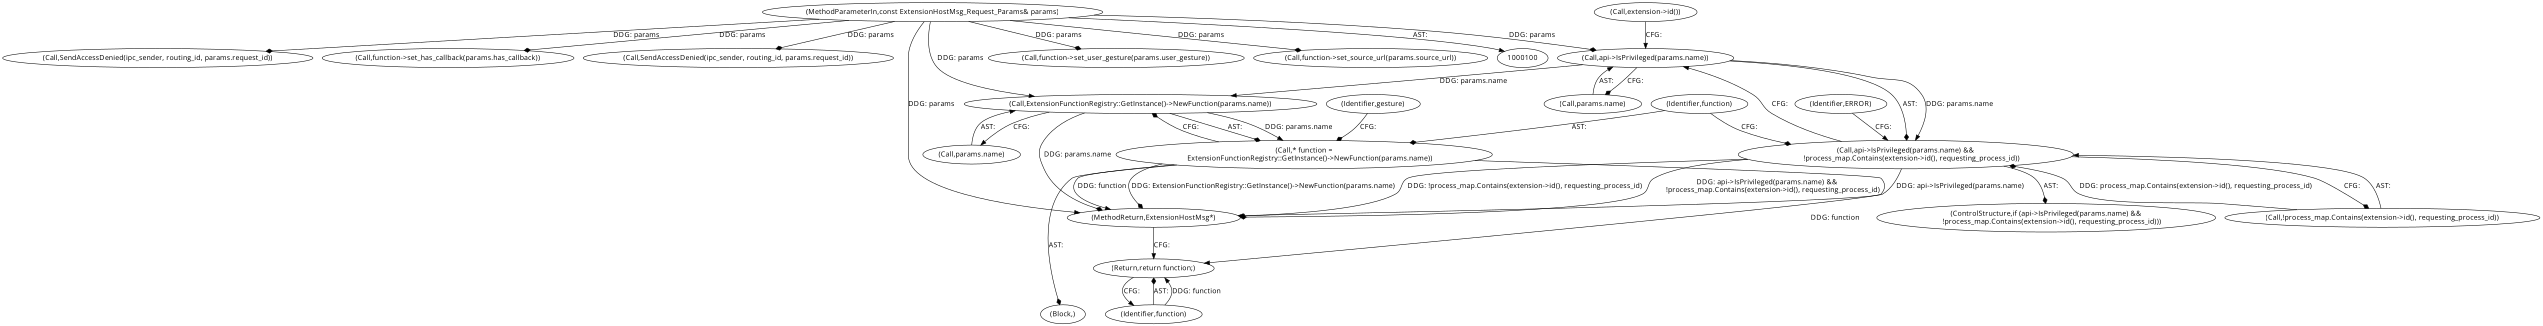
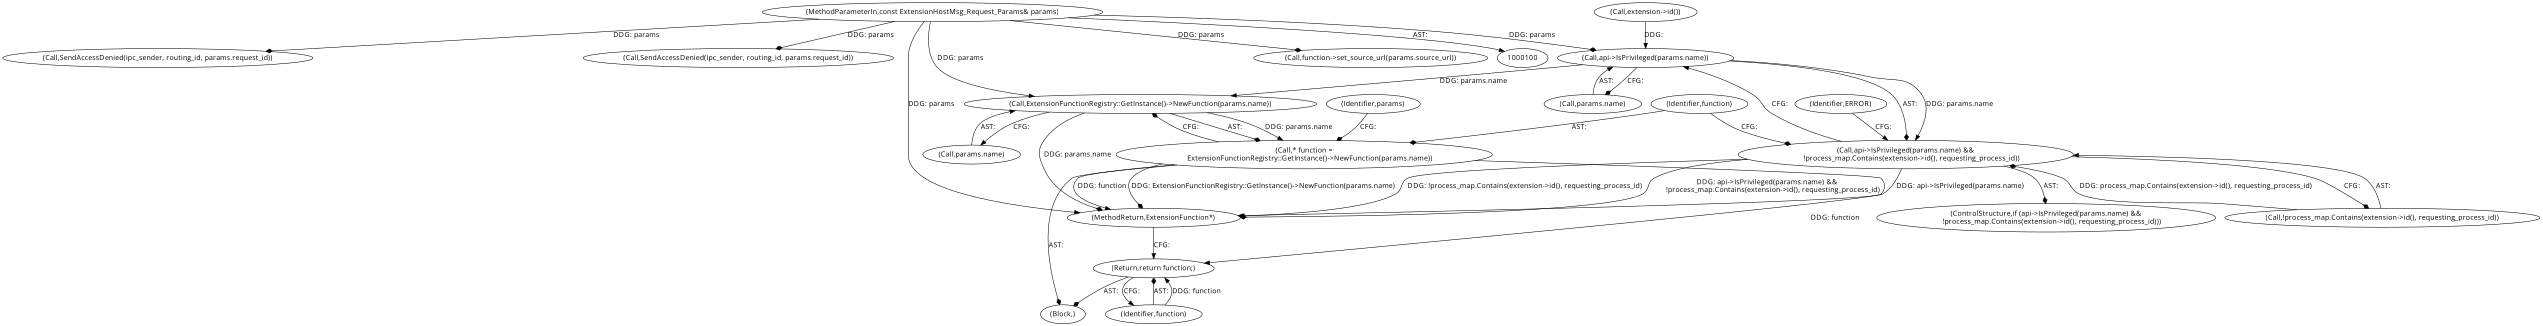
(1655, 35) -> (1655, 35)
(448, 58) -> none
(1116, 58) -> none
(1373, 104) -> (1373, 104)
(1154, 218) -> (1154, 218)
none -> (1103, 288)
